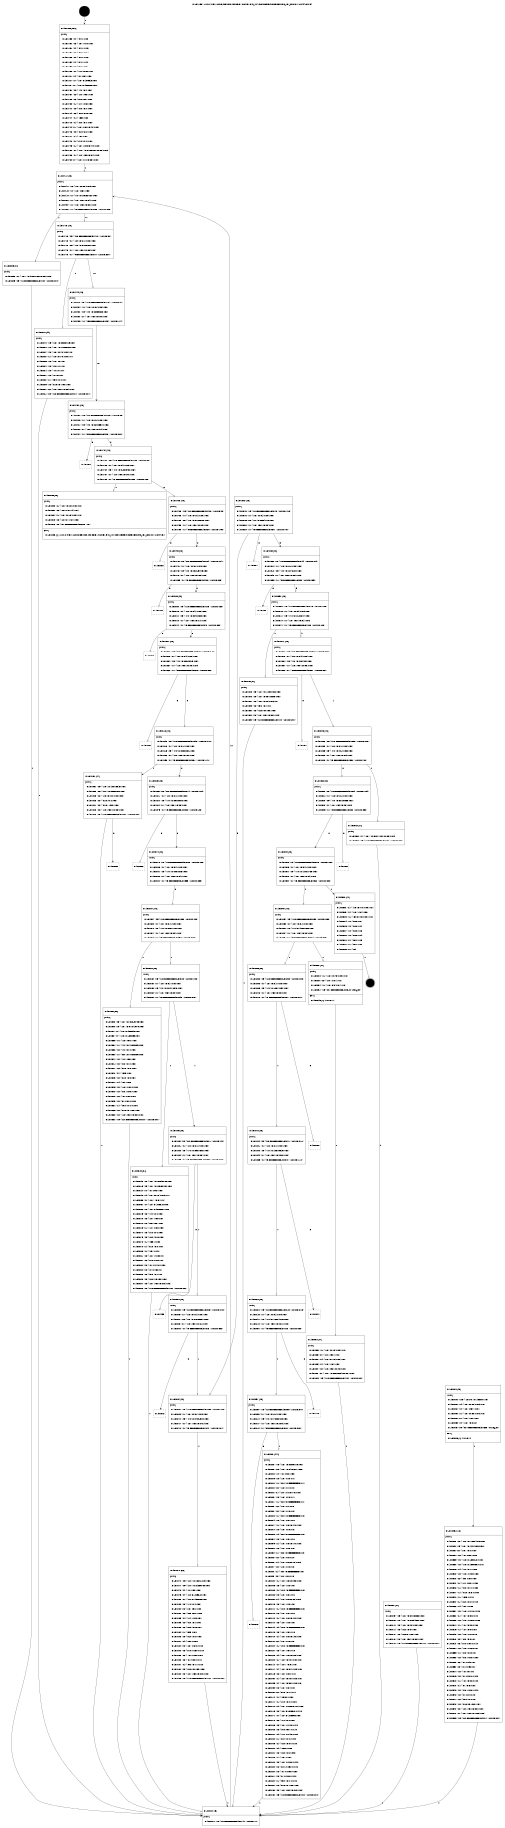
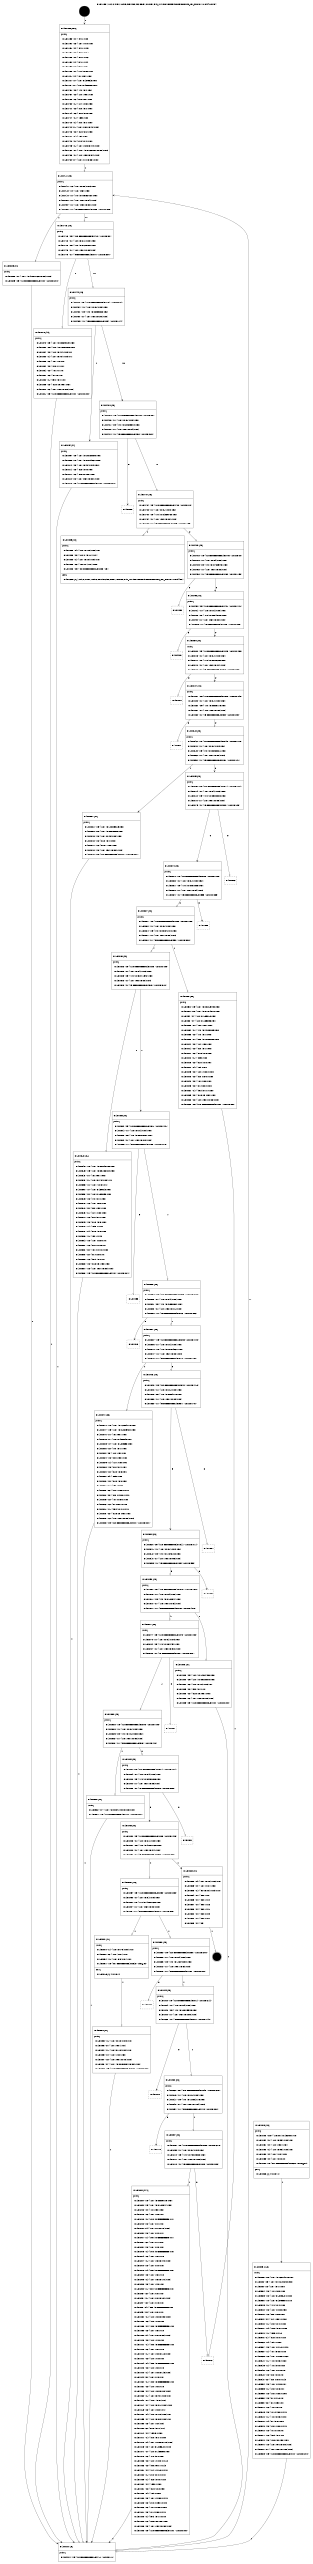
none -> (93, 383)
(113, 840) -> (199, 910)
(236, 965) -> (171, 1366)
(128, 1494) -> (234, 1732)
